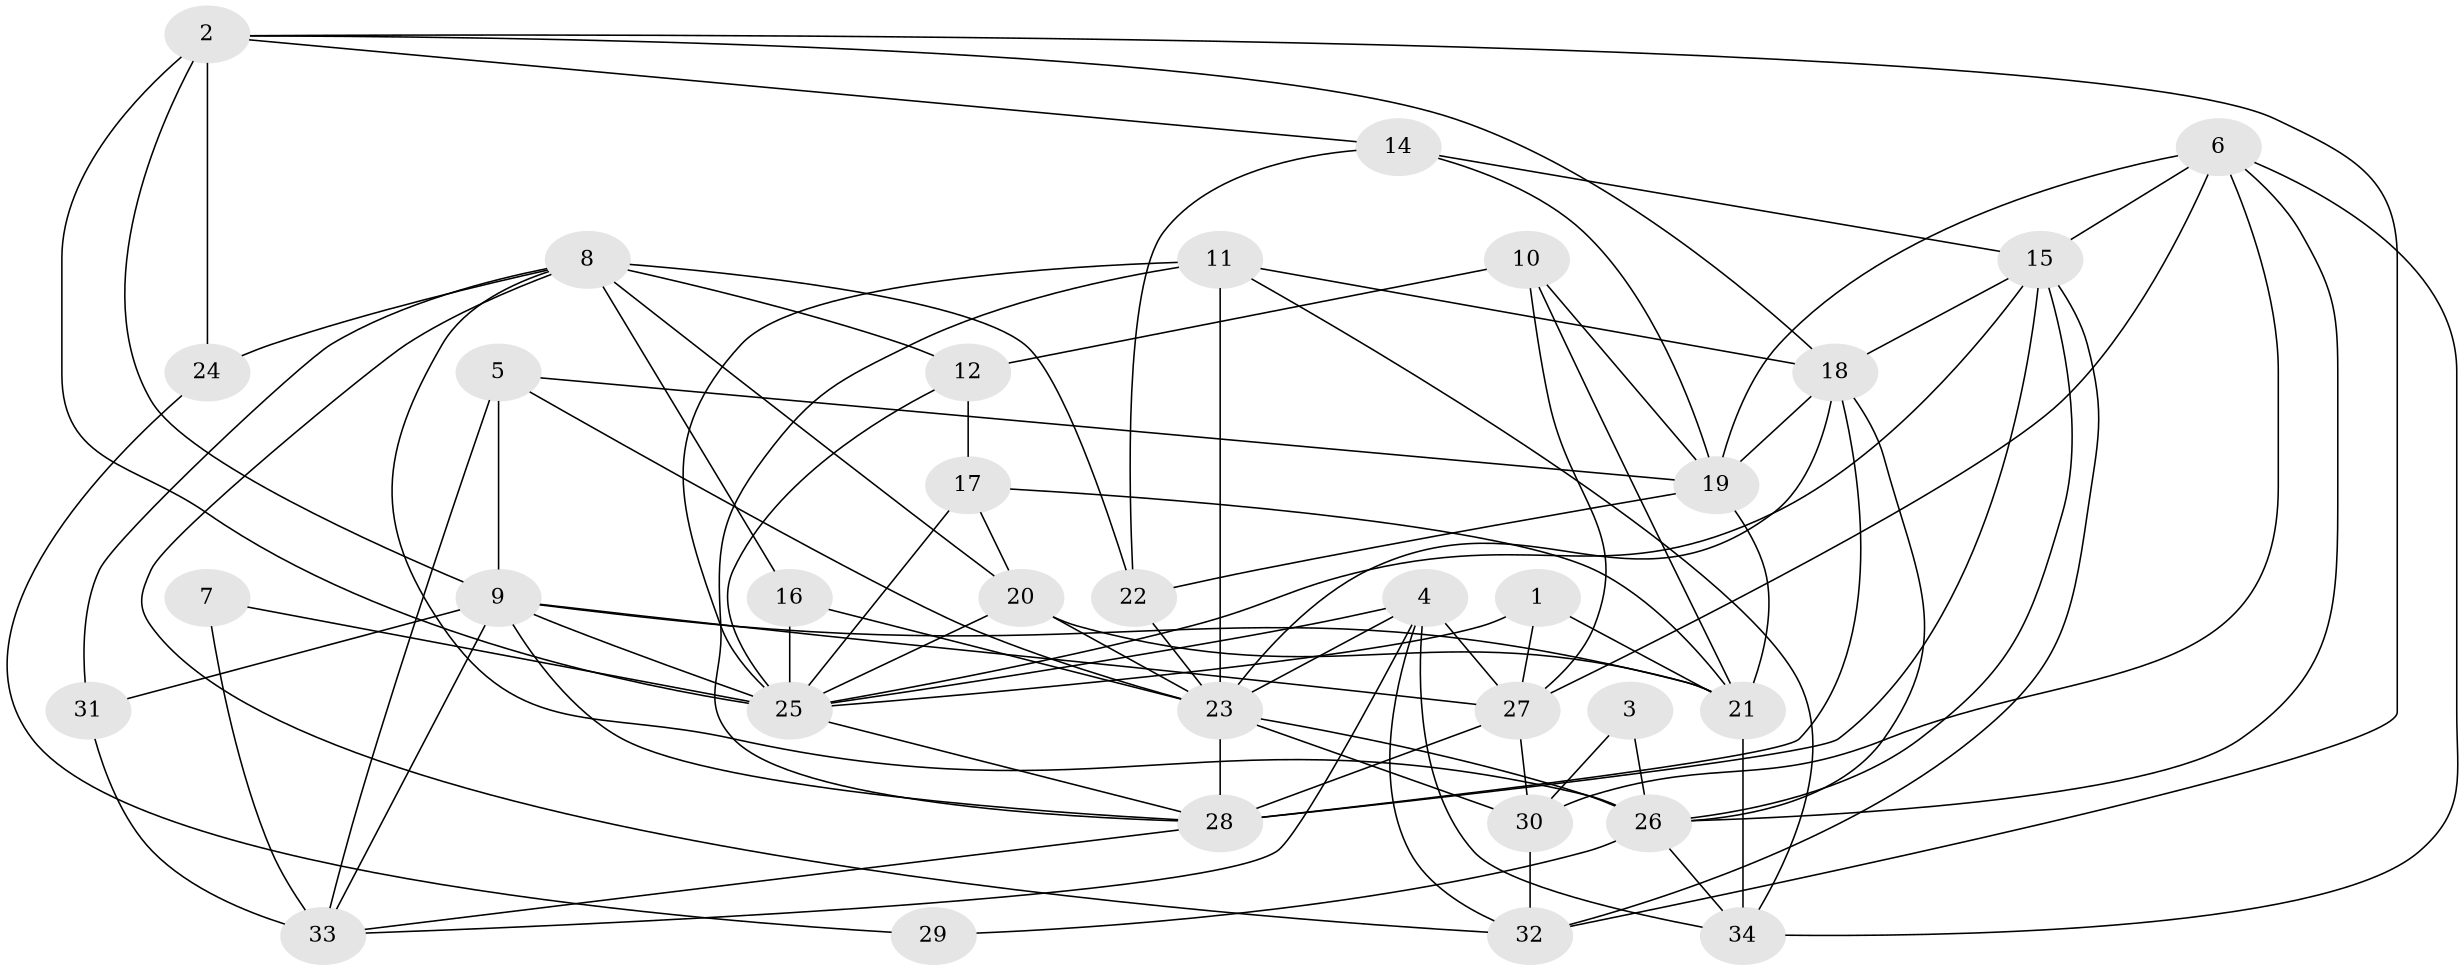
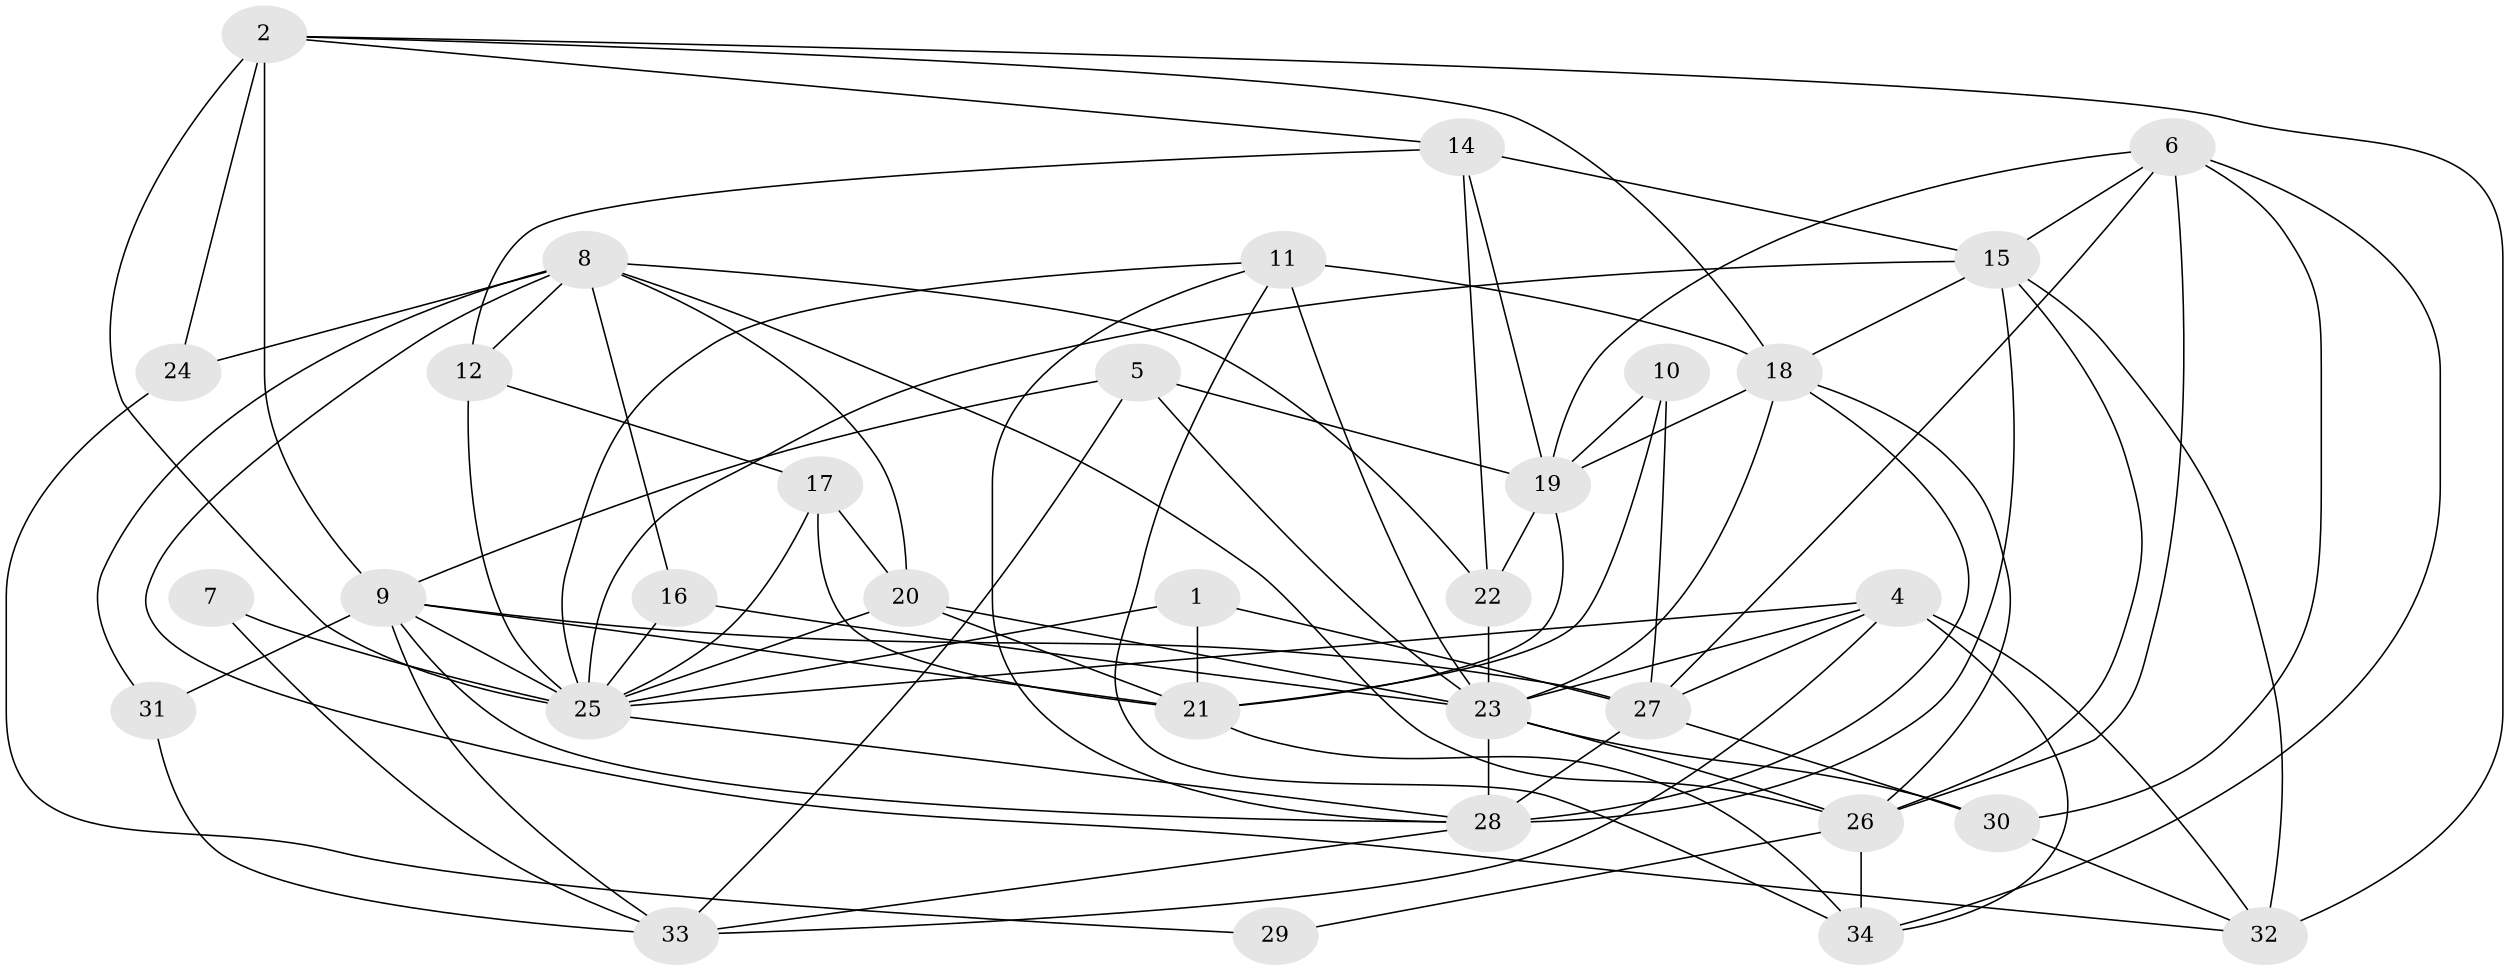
(1248, 316) -> (907, 175)
(1630, 711) -> none
